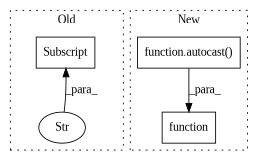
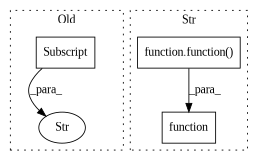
(189, 20) -> (189, 20)
(189, 53) -> (189, 53)
(66, 95) -> (29, 89)
